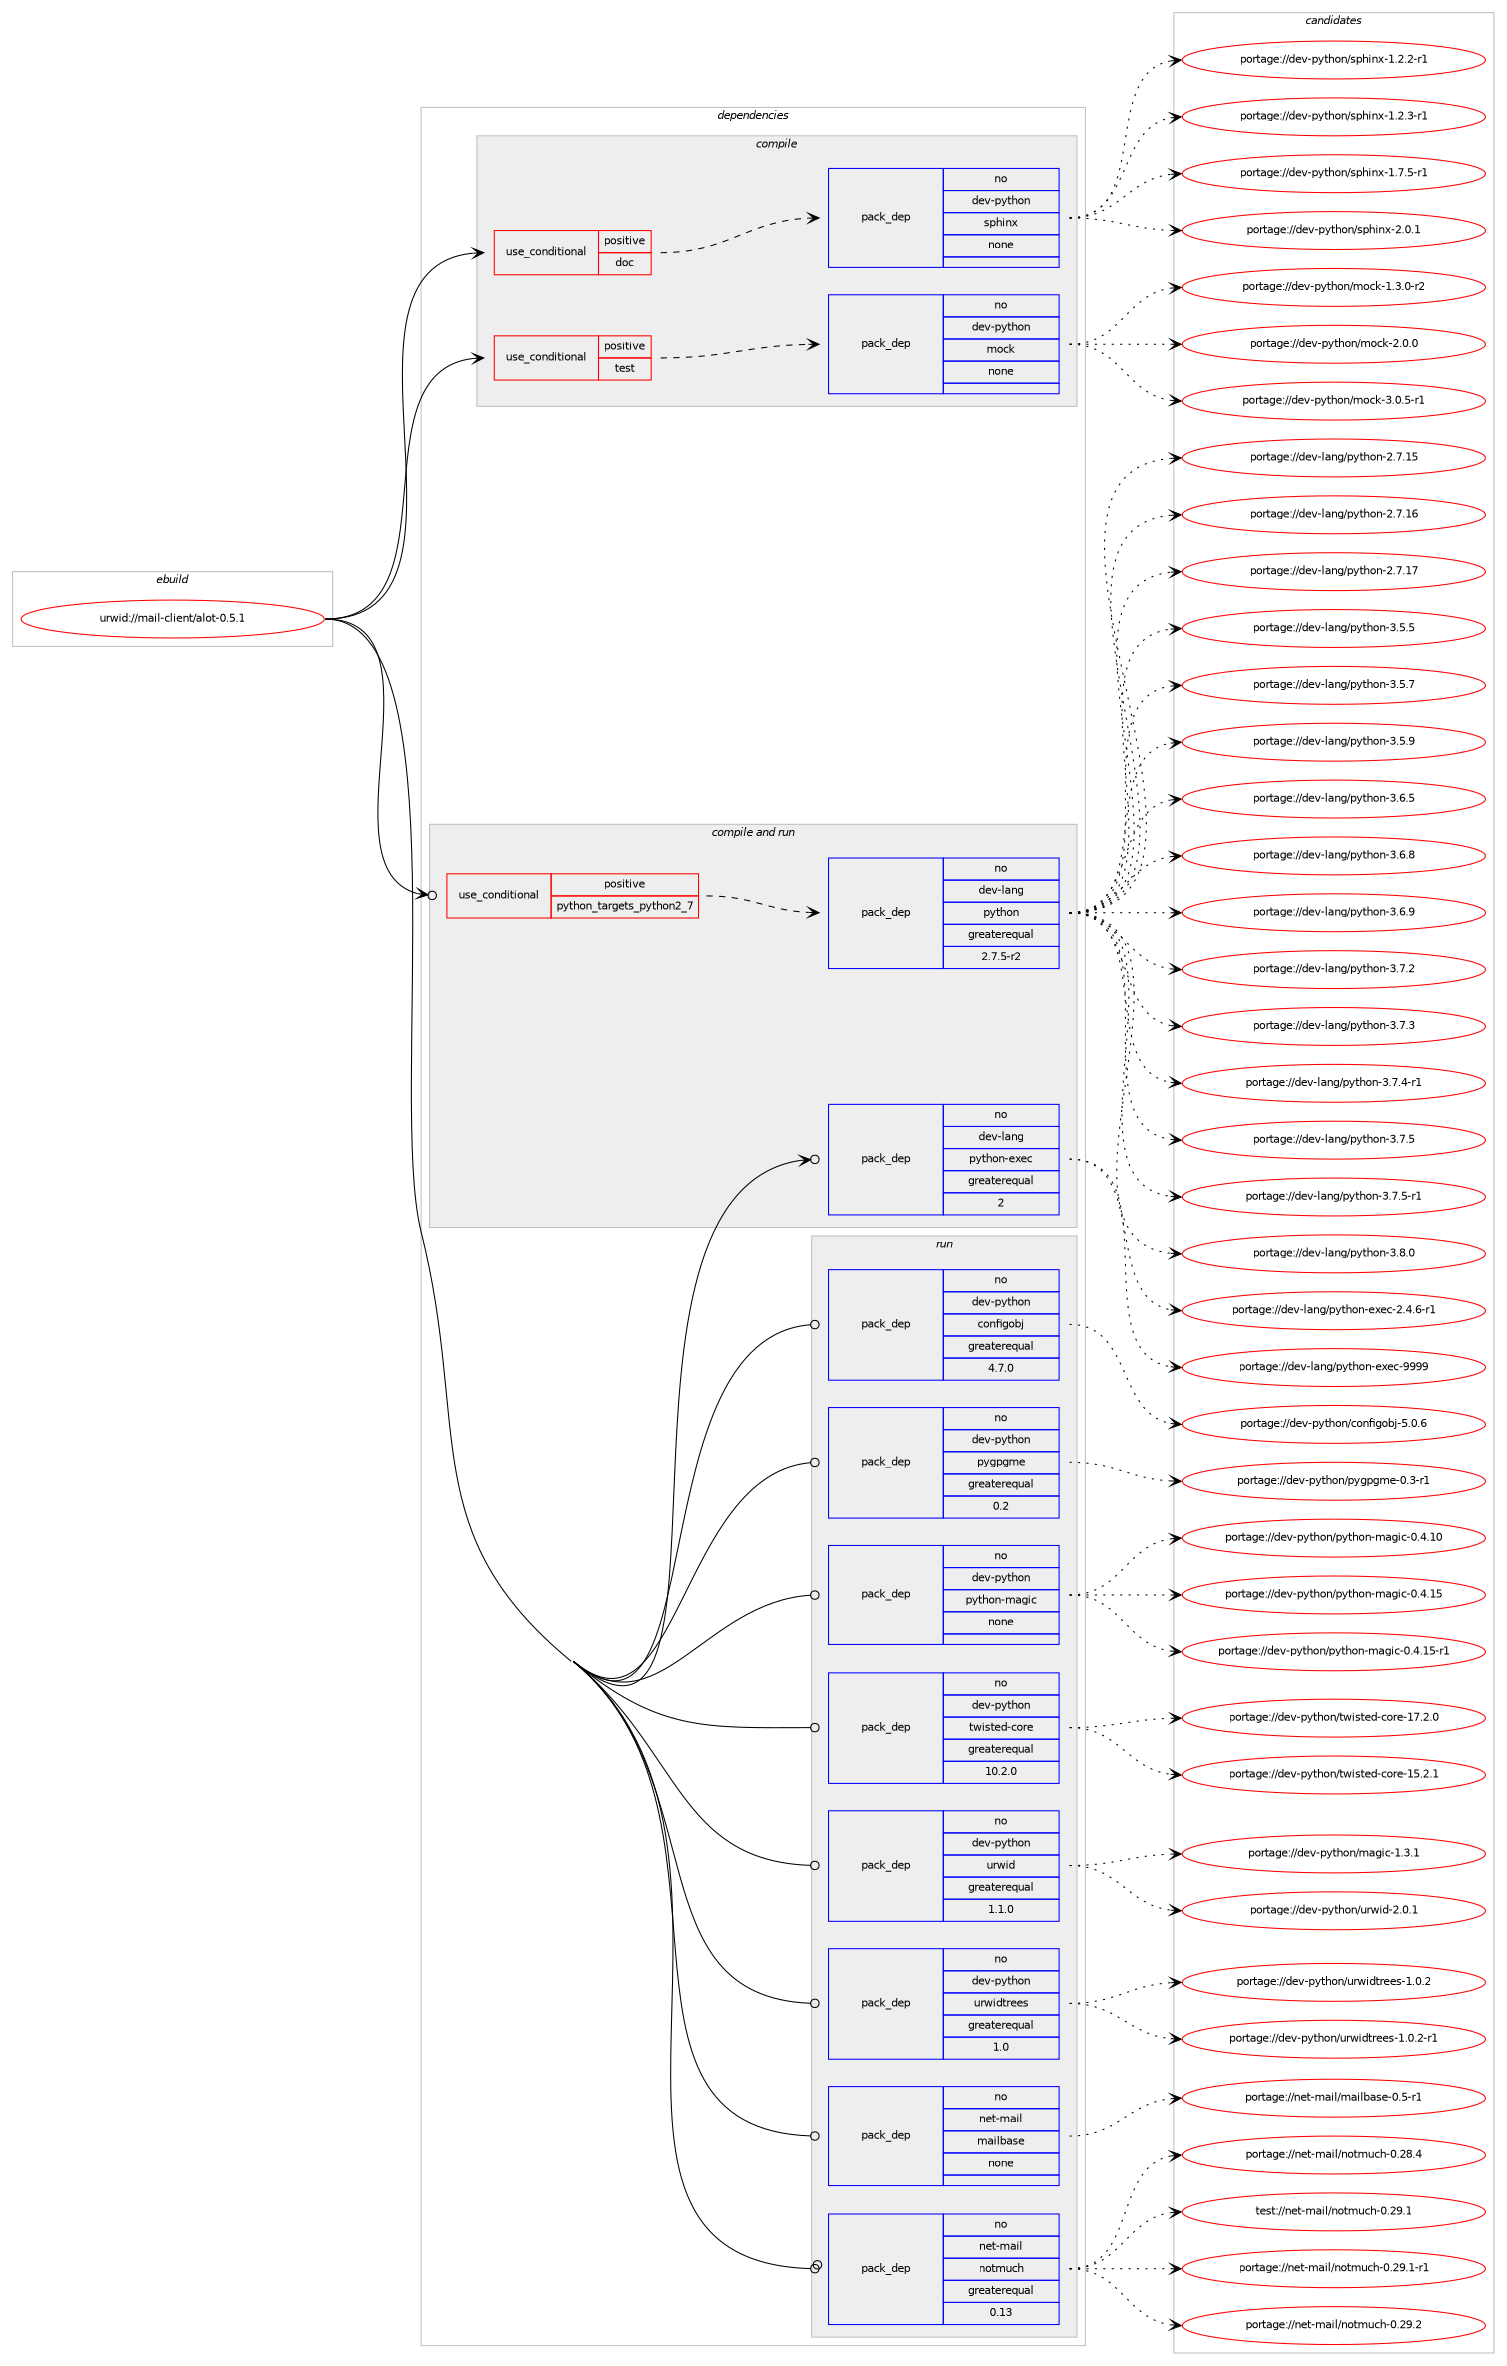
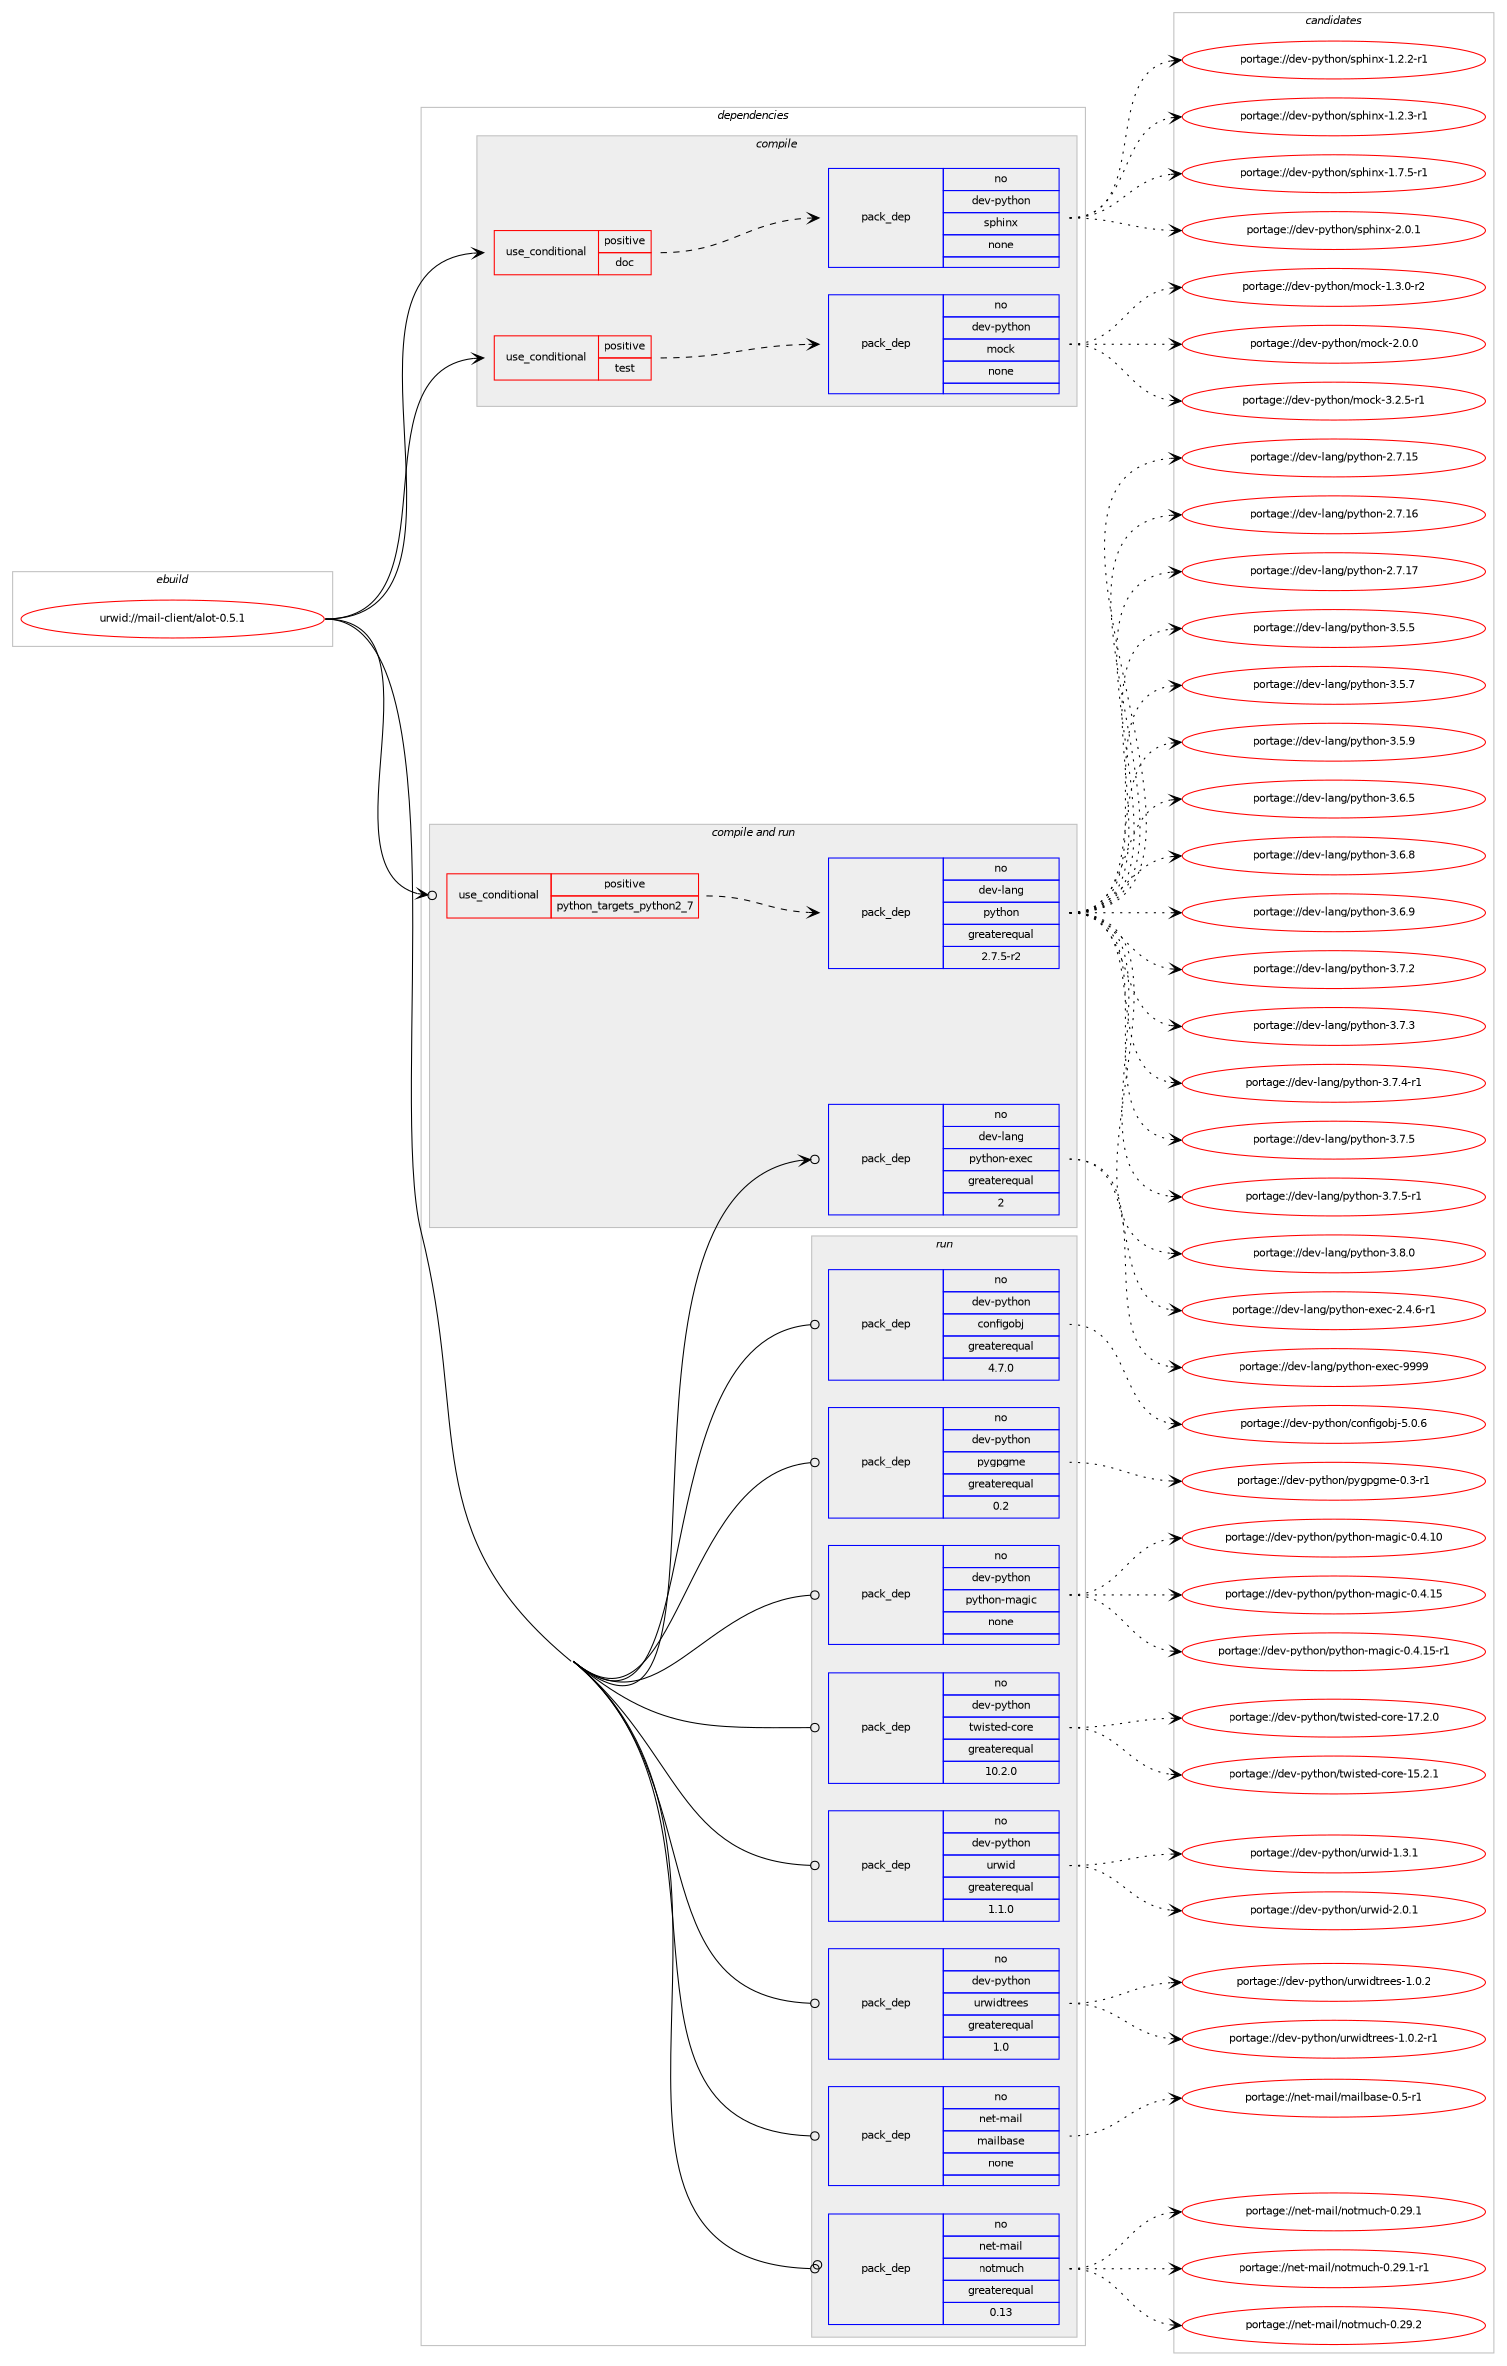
(1334, 401) -> (1334, 401)
(1334, 1854) -> (1334, 1854)
(1334, 2155) -> none
(1334, 2212) -> (1334, 2212)
